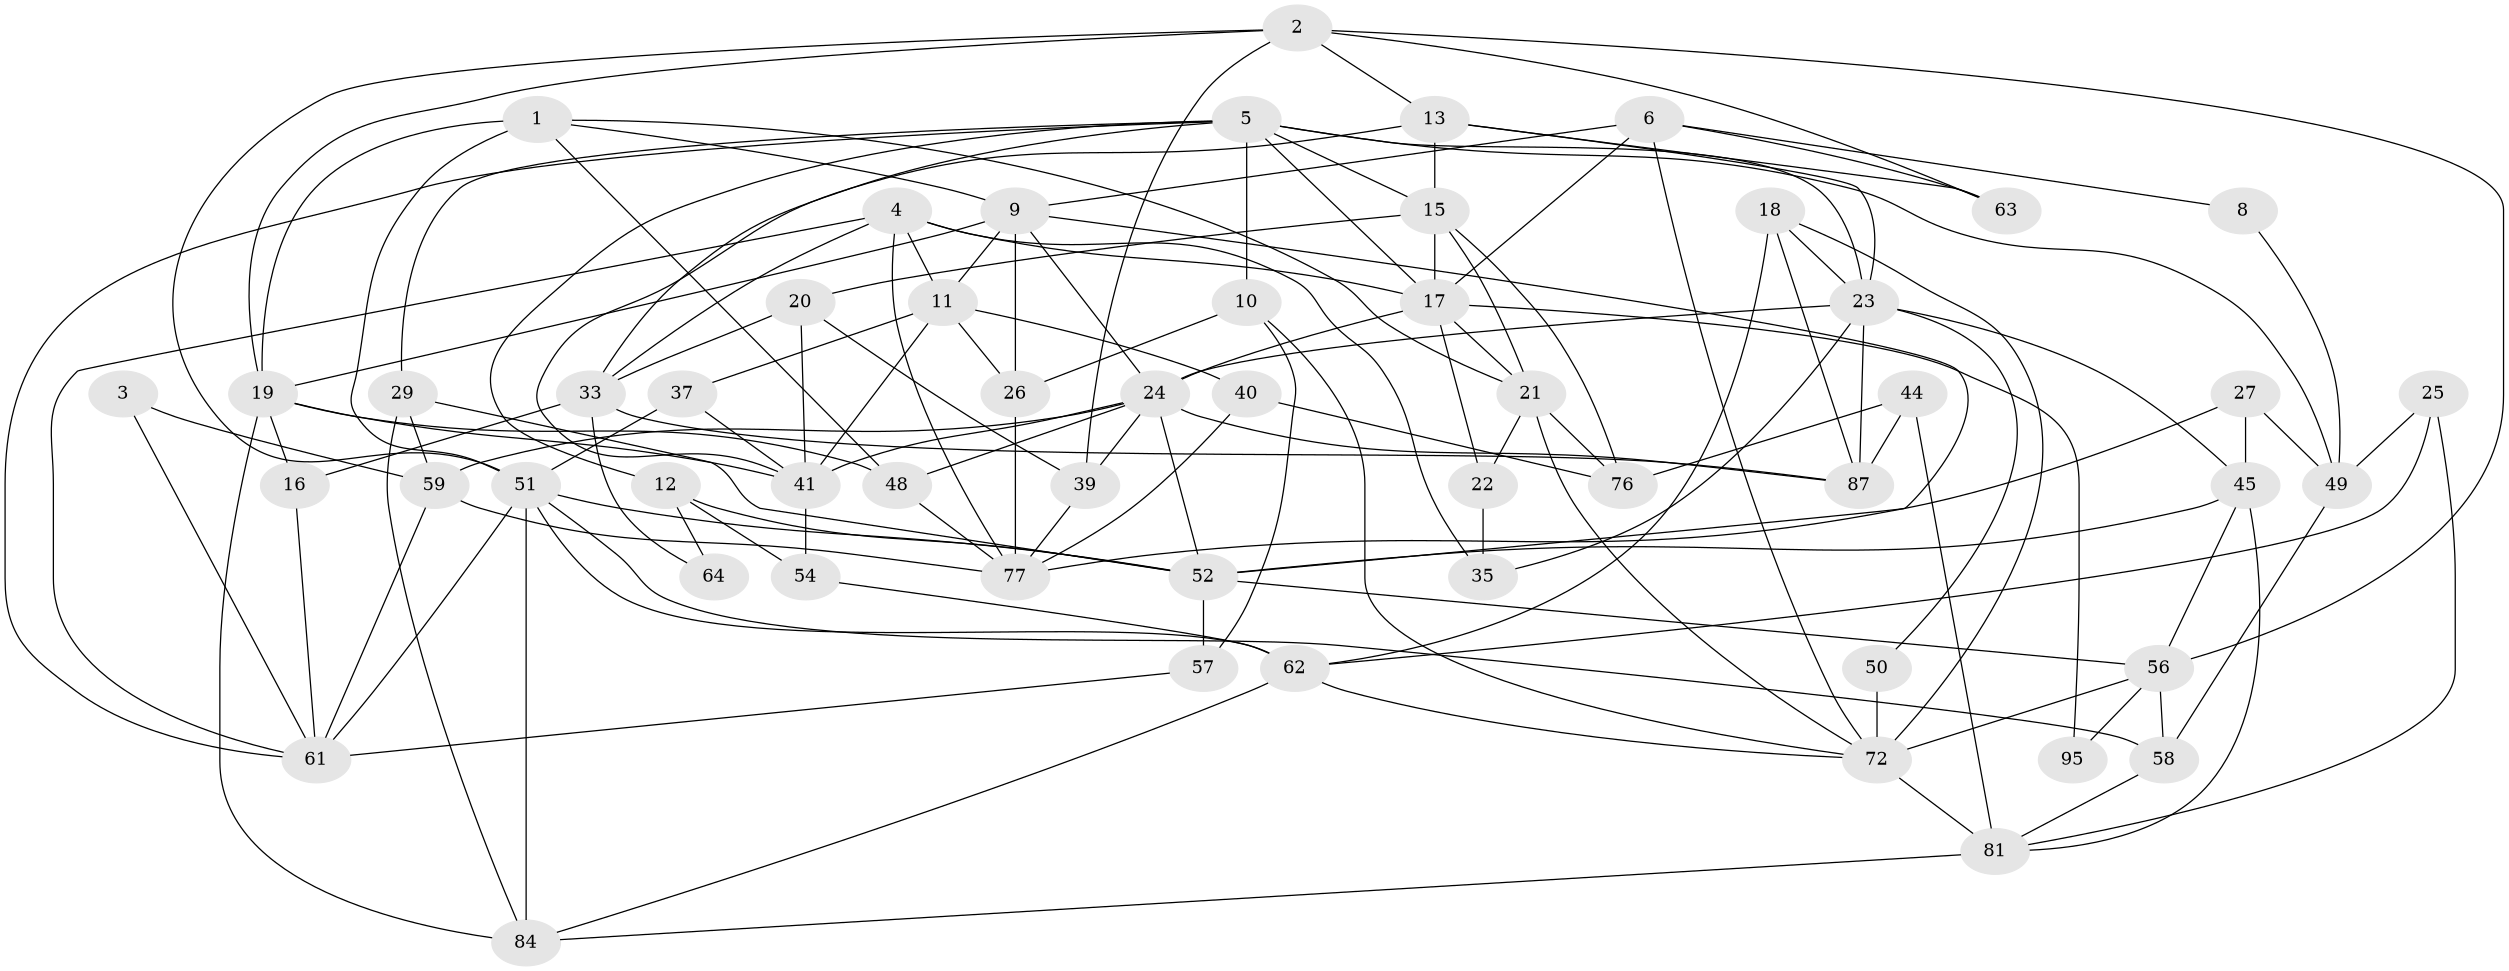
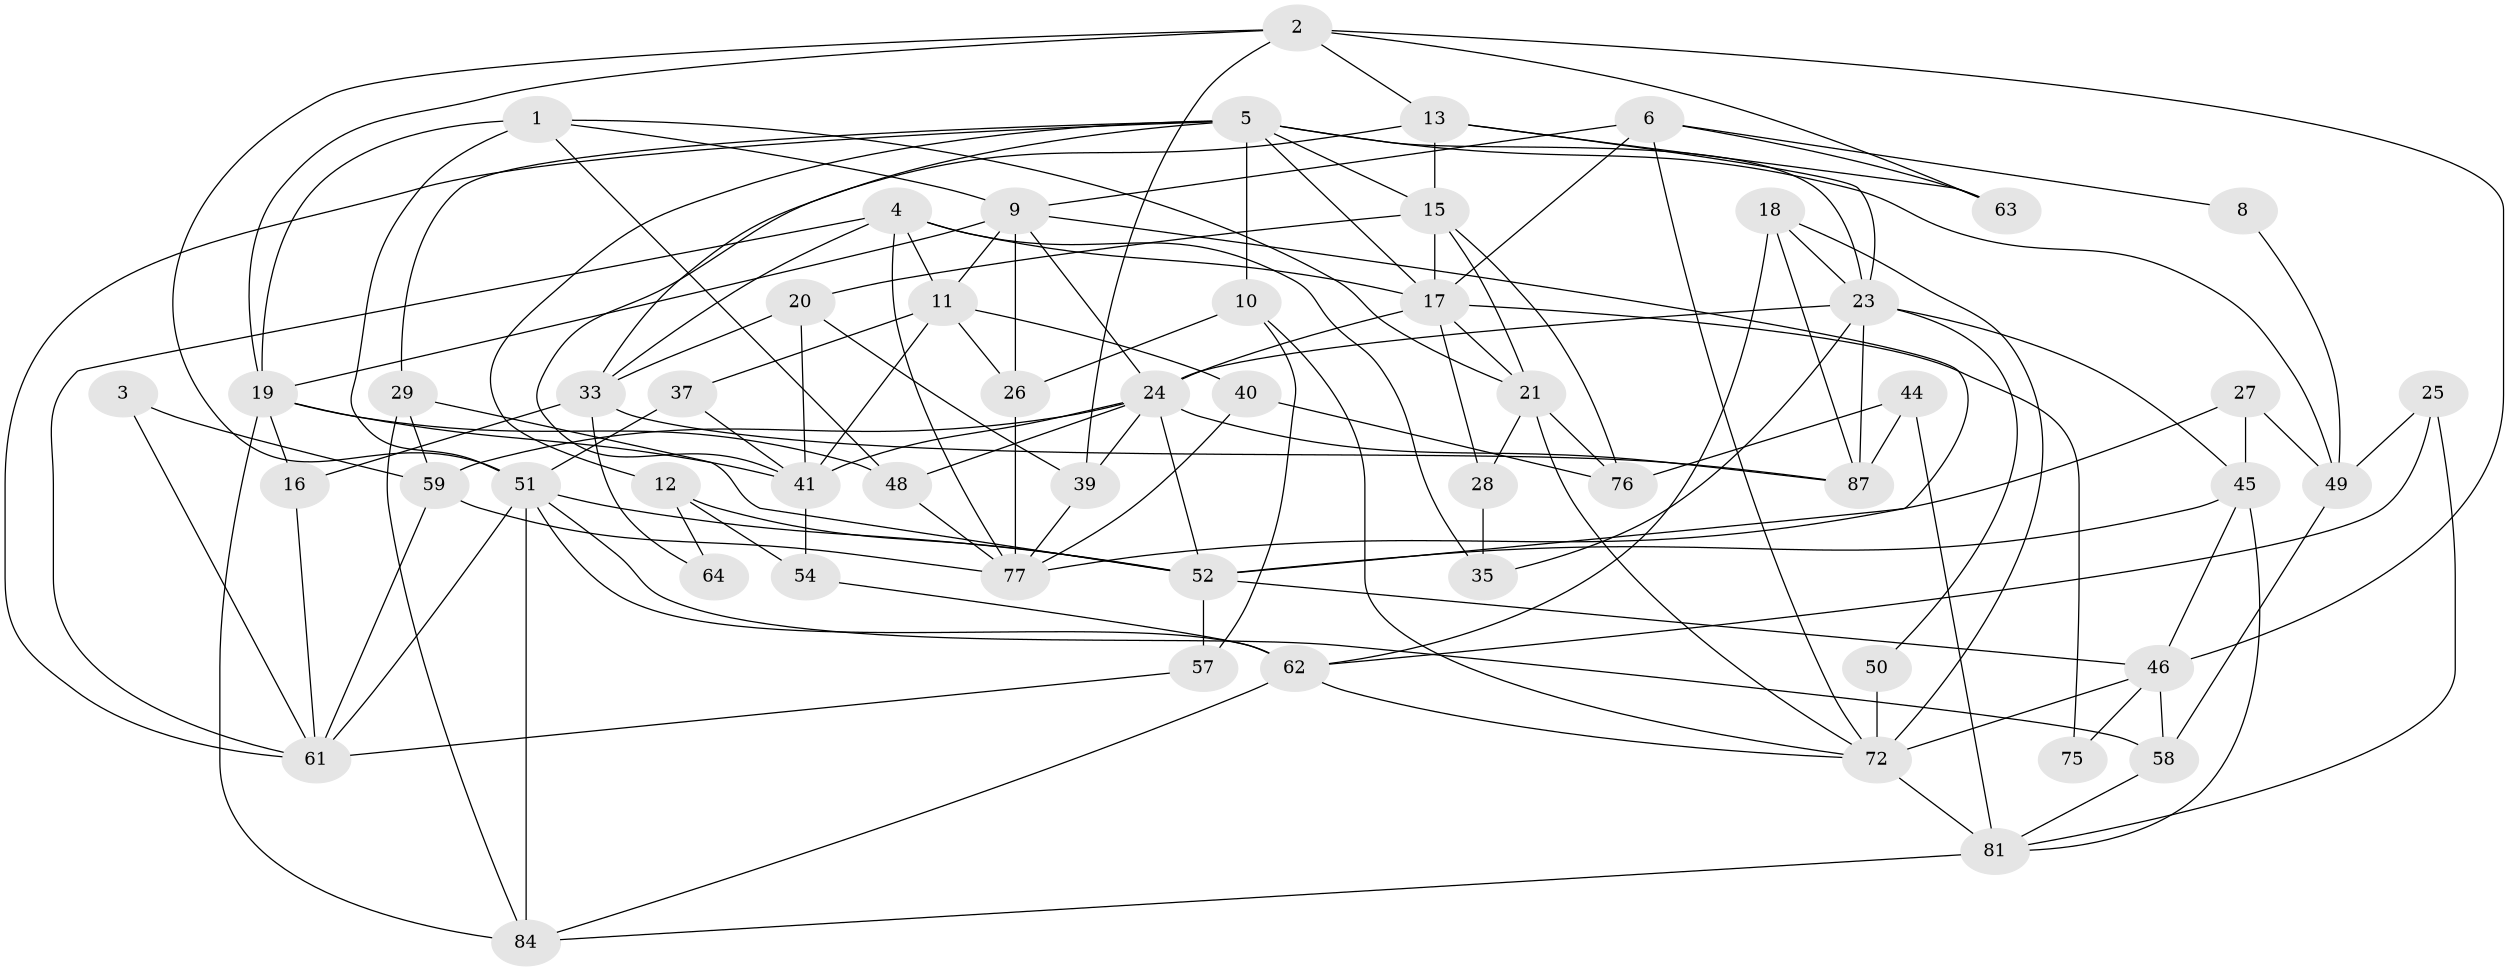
(1483, 485) -> (1483, 485)
(2159, 668) -> (2159, 668)
(2073, 760) -> (2073, 760)
